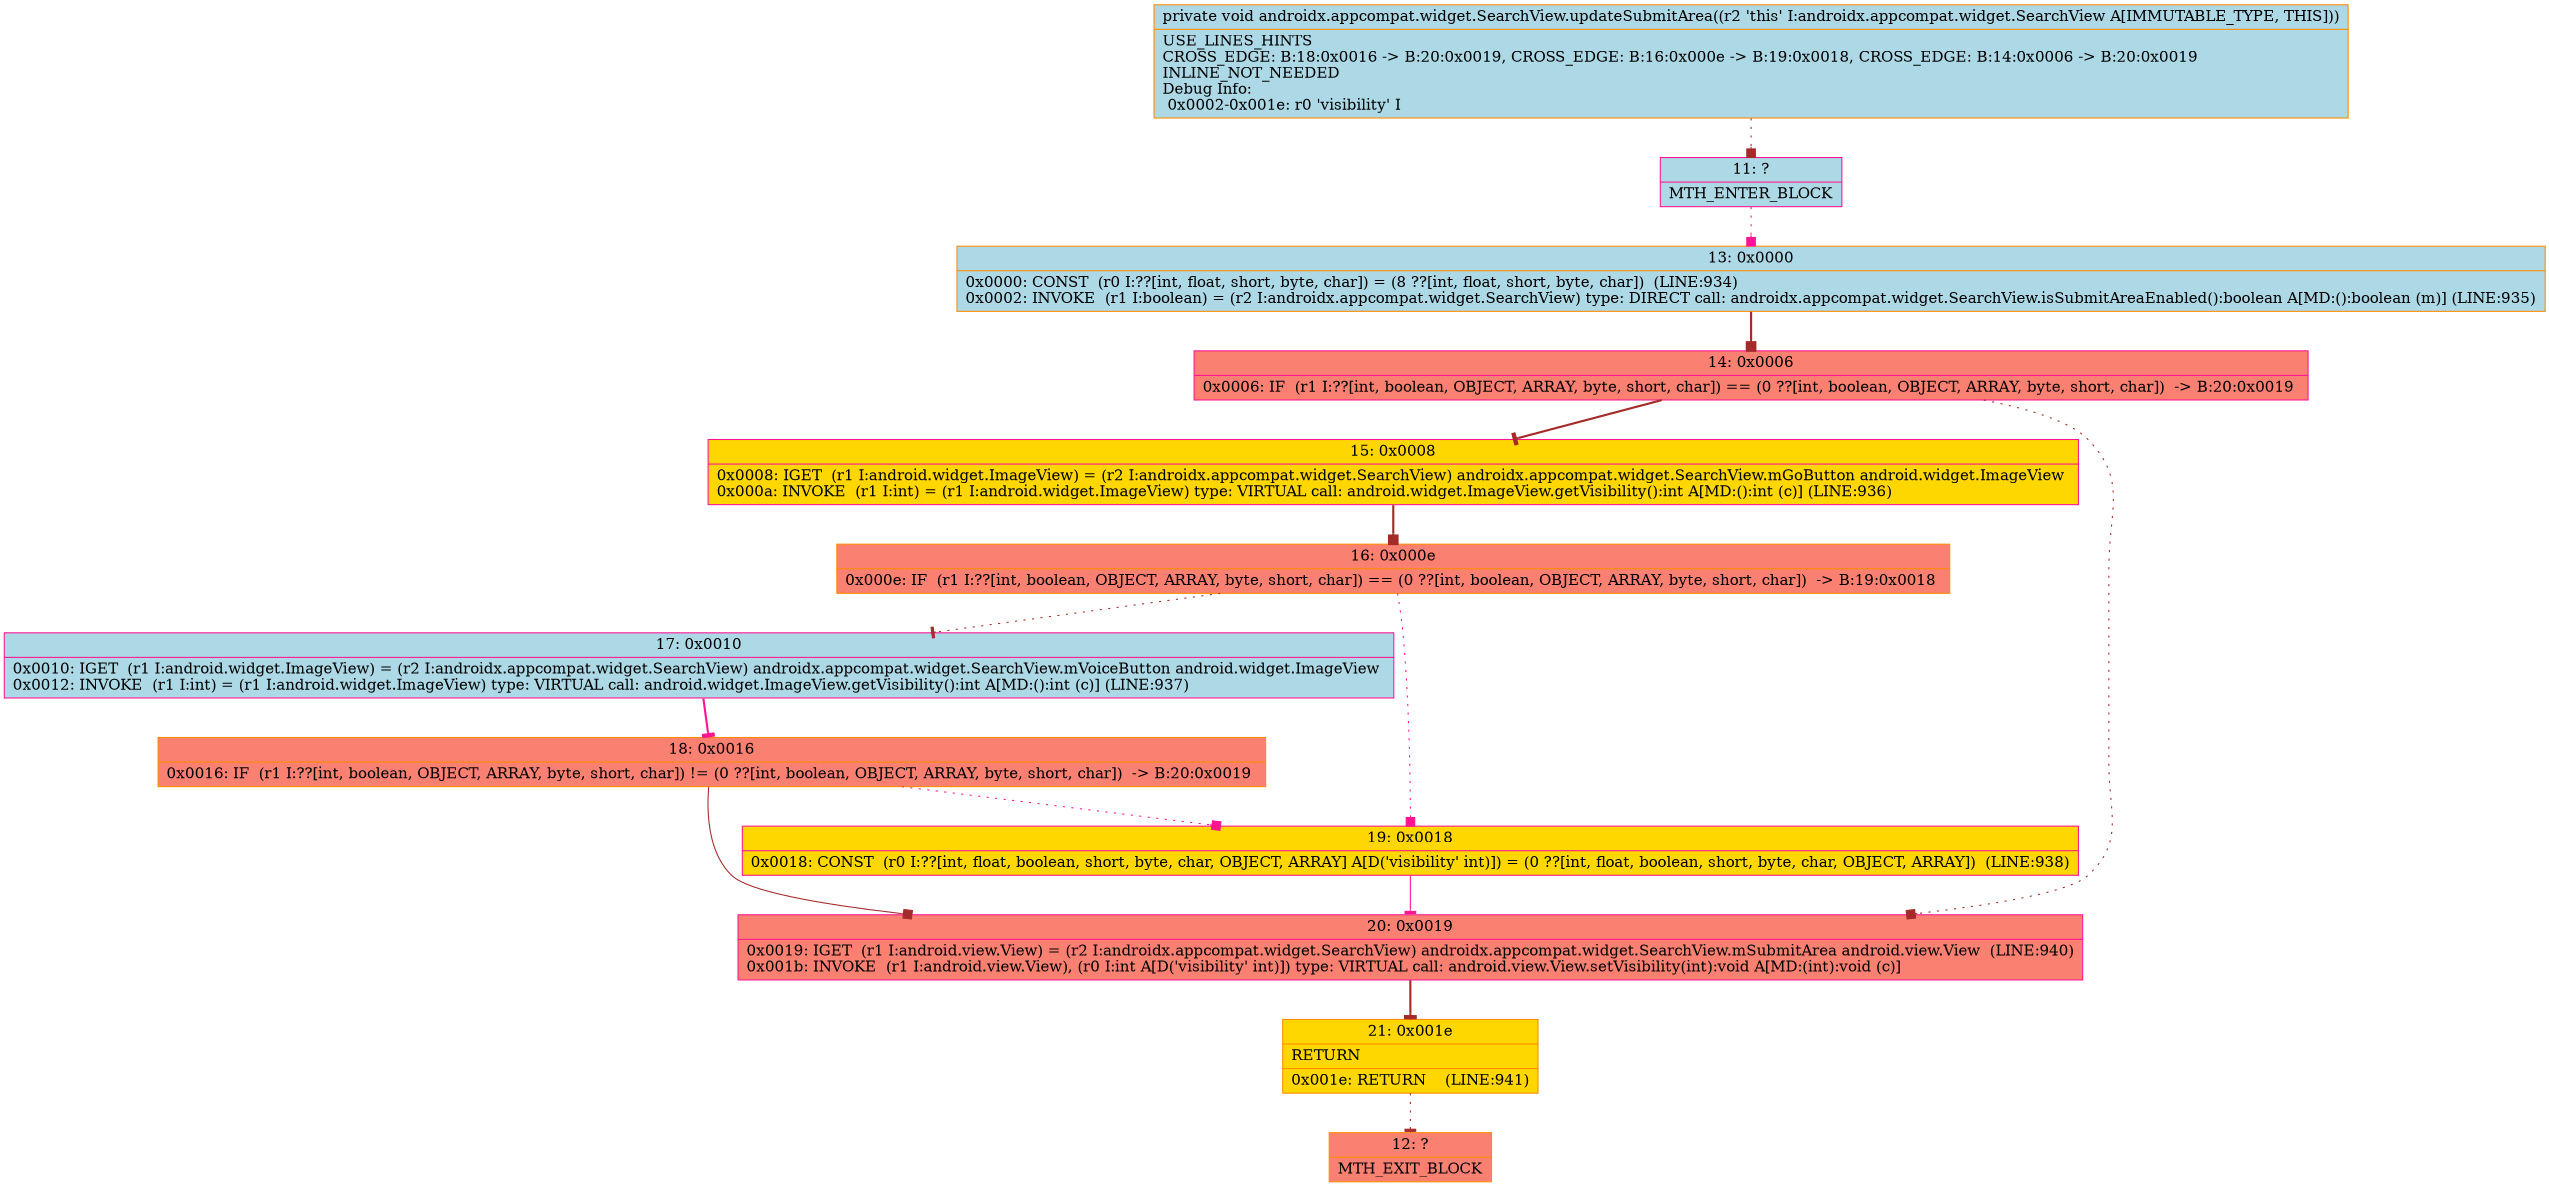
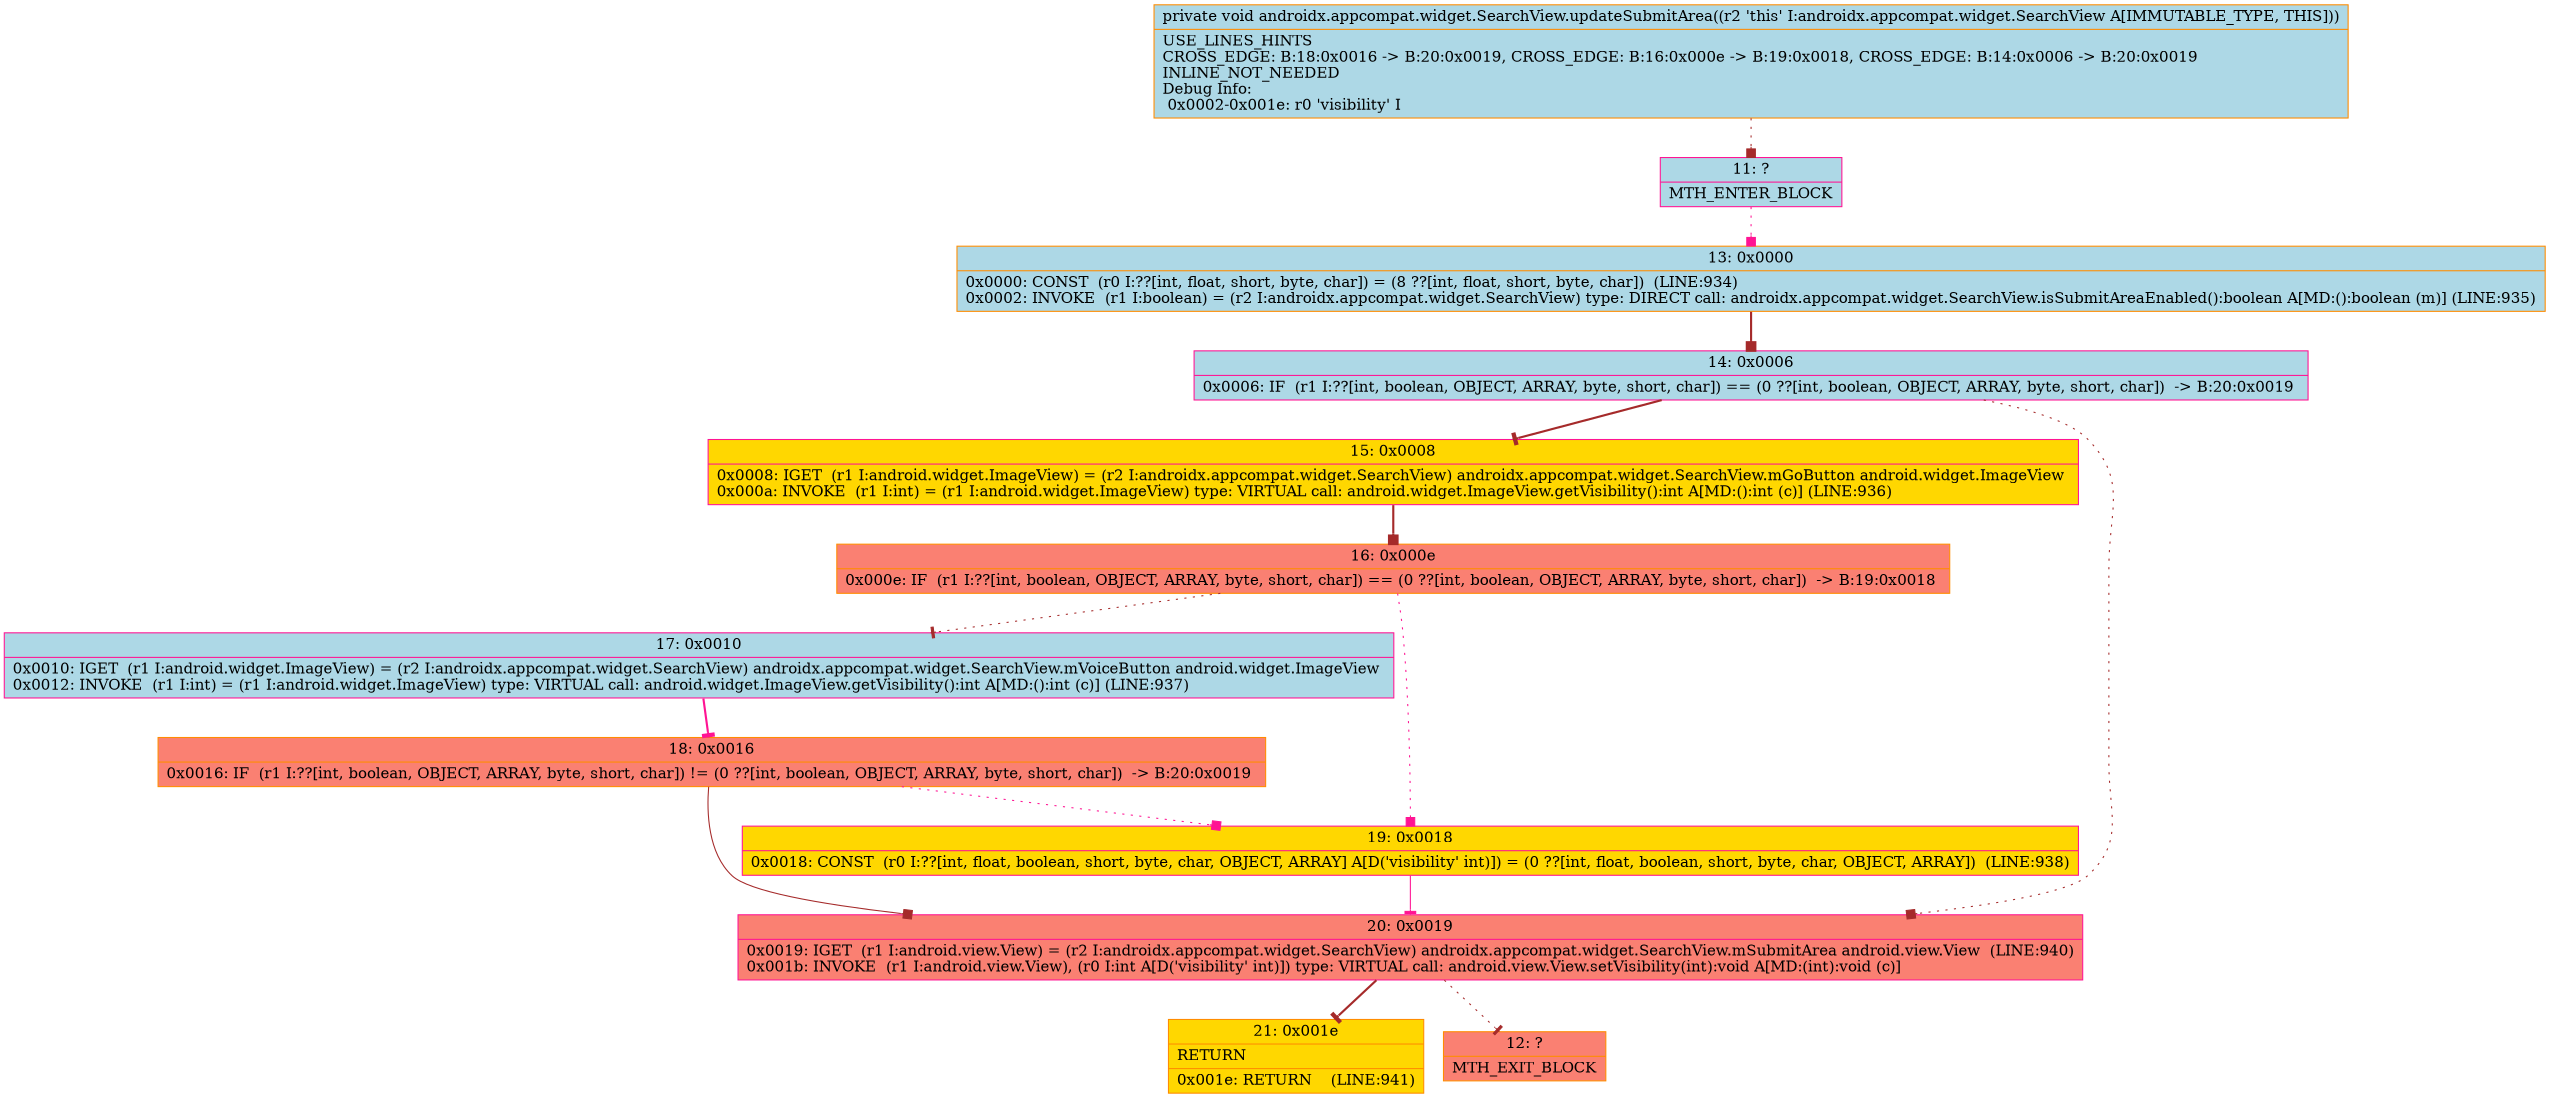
(1751, 375) -> (1751, 375)
(1410, 1110) -> (1470, 1004)
